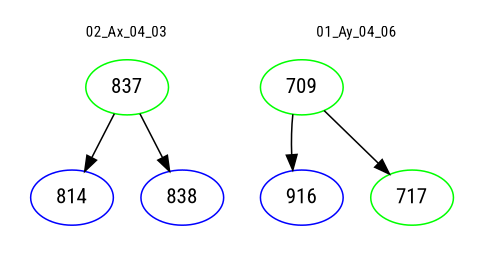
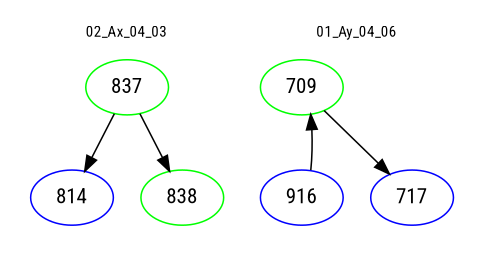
(292, 135) -> (312, 150)
(182, 198) -> (182, 198)
(412, 198) -> (412, 198)
